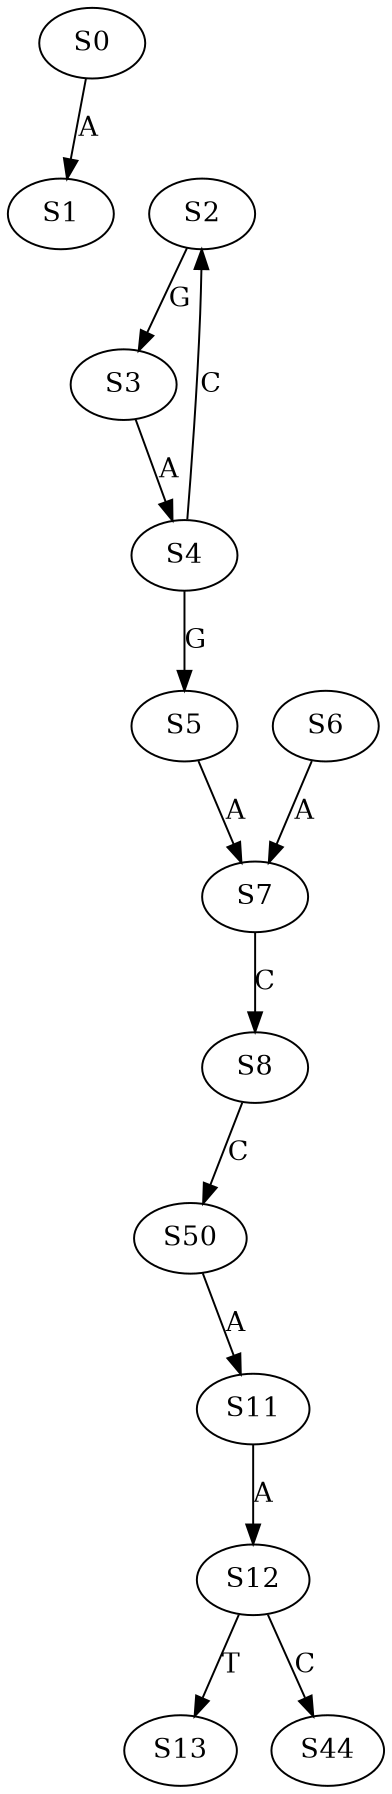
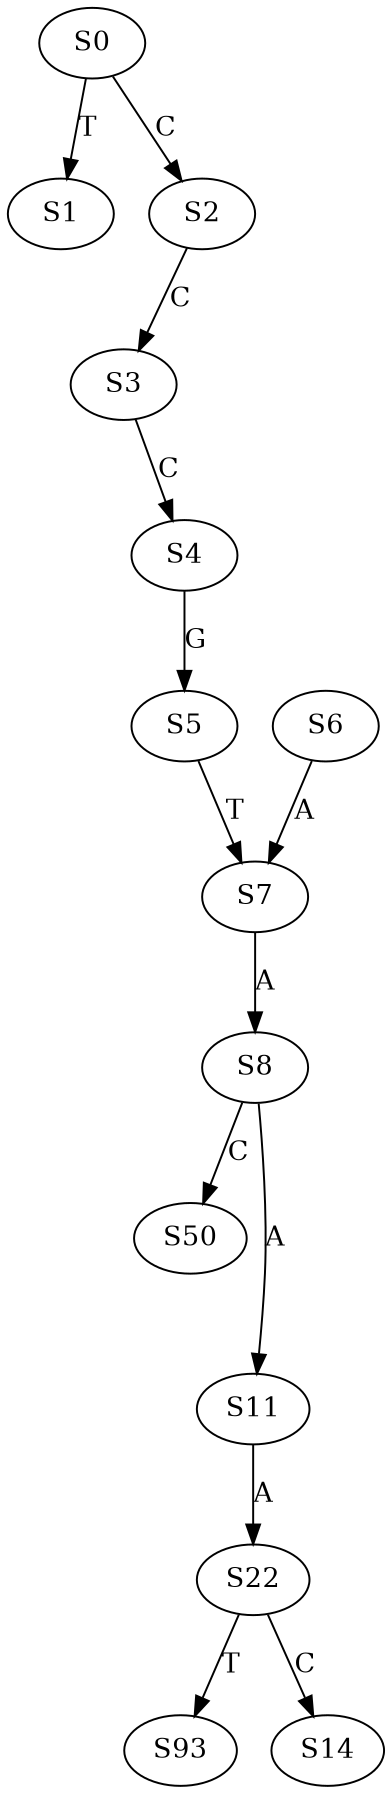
(88, 129) -> (88, 129)
(181, 299) -> (181, 299)
(196, 395) -> (142, 120)
(169, 470) -> (169, 470)
(236, 811) -> (236, 811)
(265, 982) -> (265, 982)
(218, 1315) -> (266, 1229)
(253, 1580) -> (253, 1580)
(181, 1751) -> (181, 1751)
(328, 1751) -> (328, 1751)
